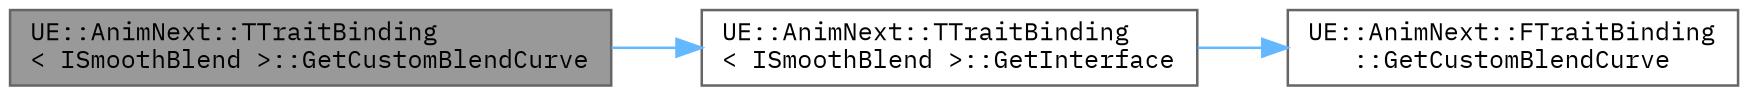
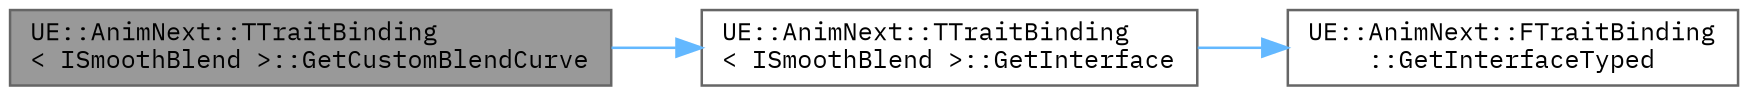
(1513, 48) -> (1513, 48)
